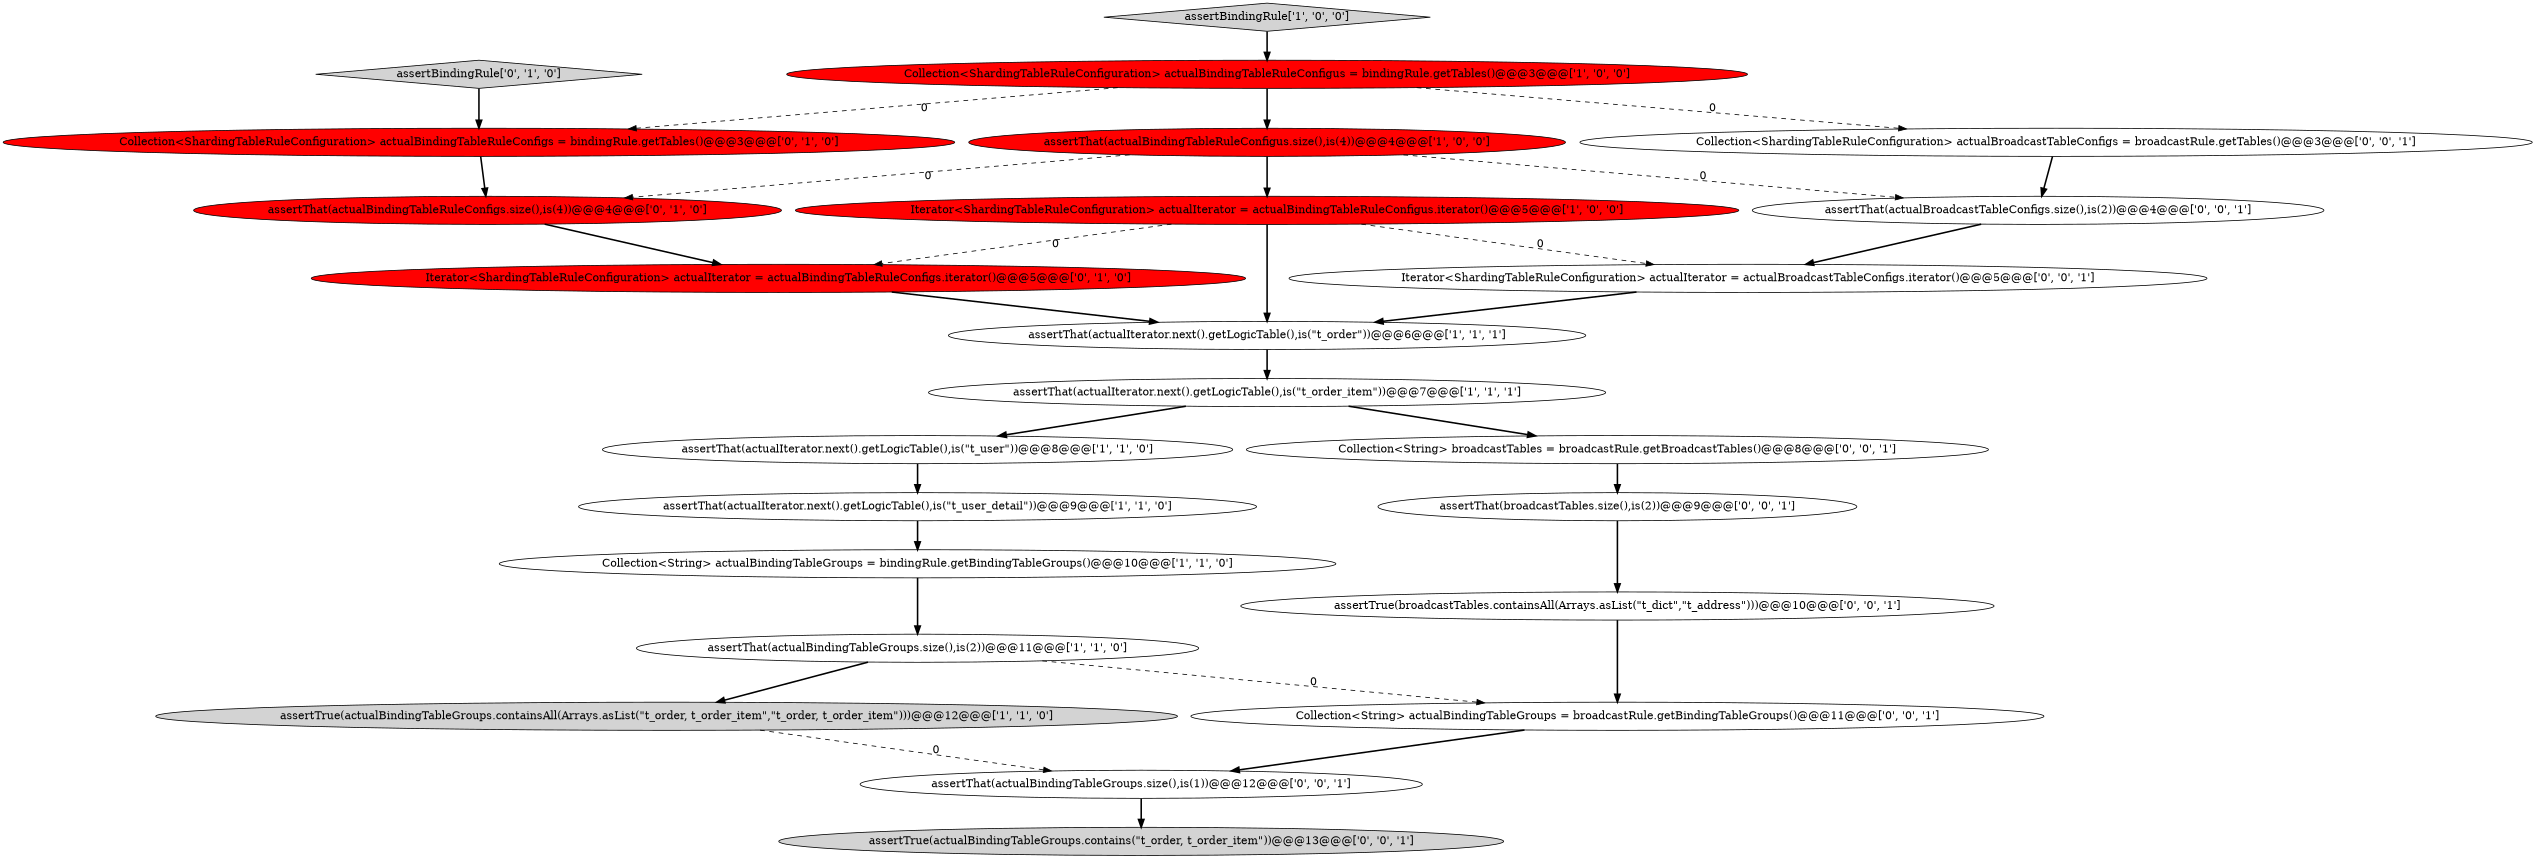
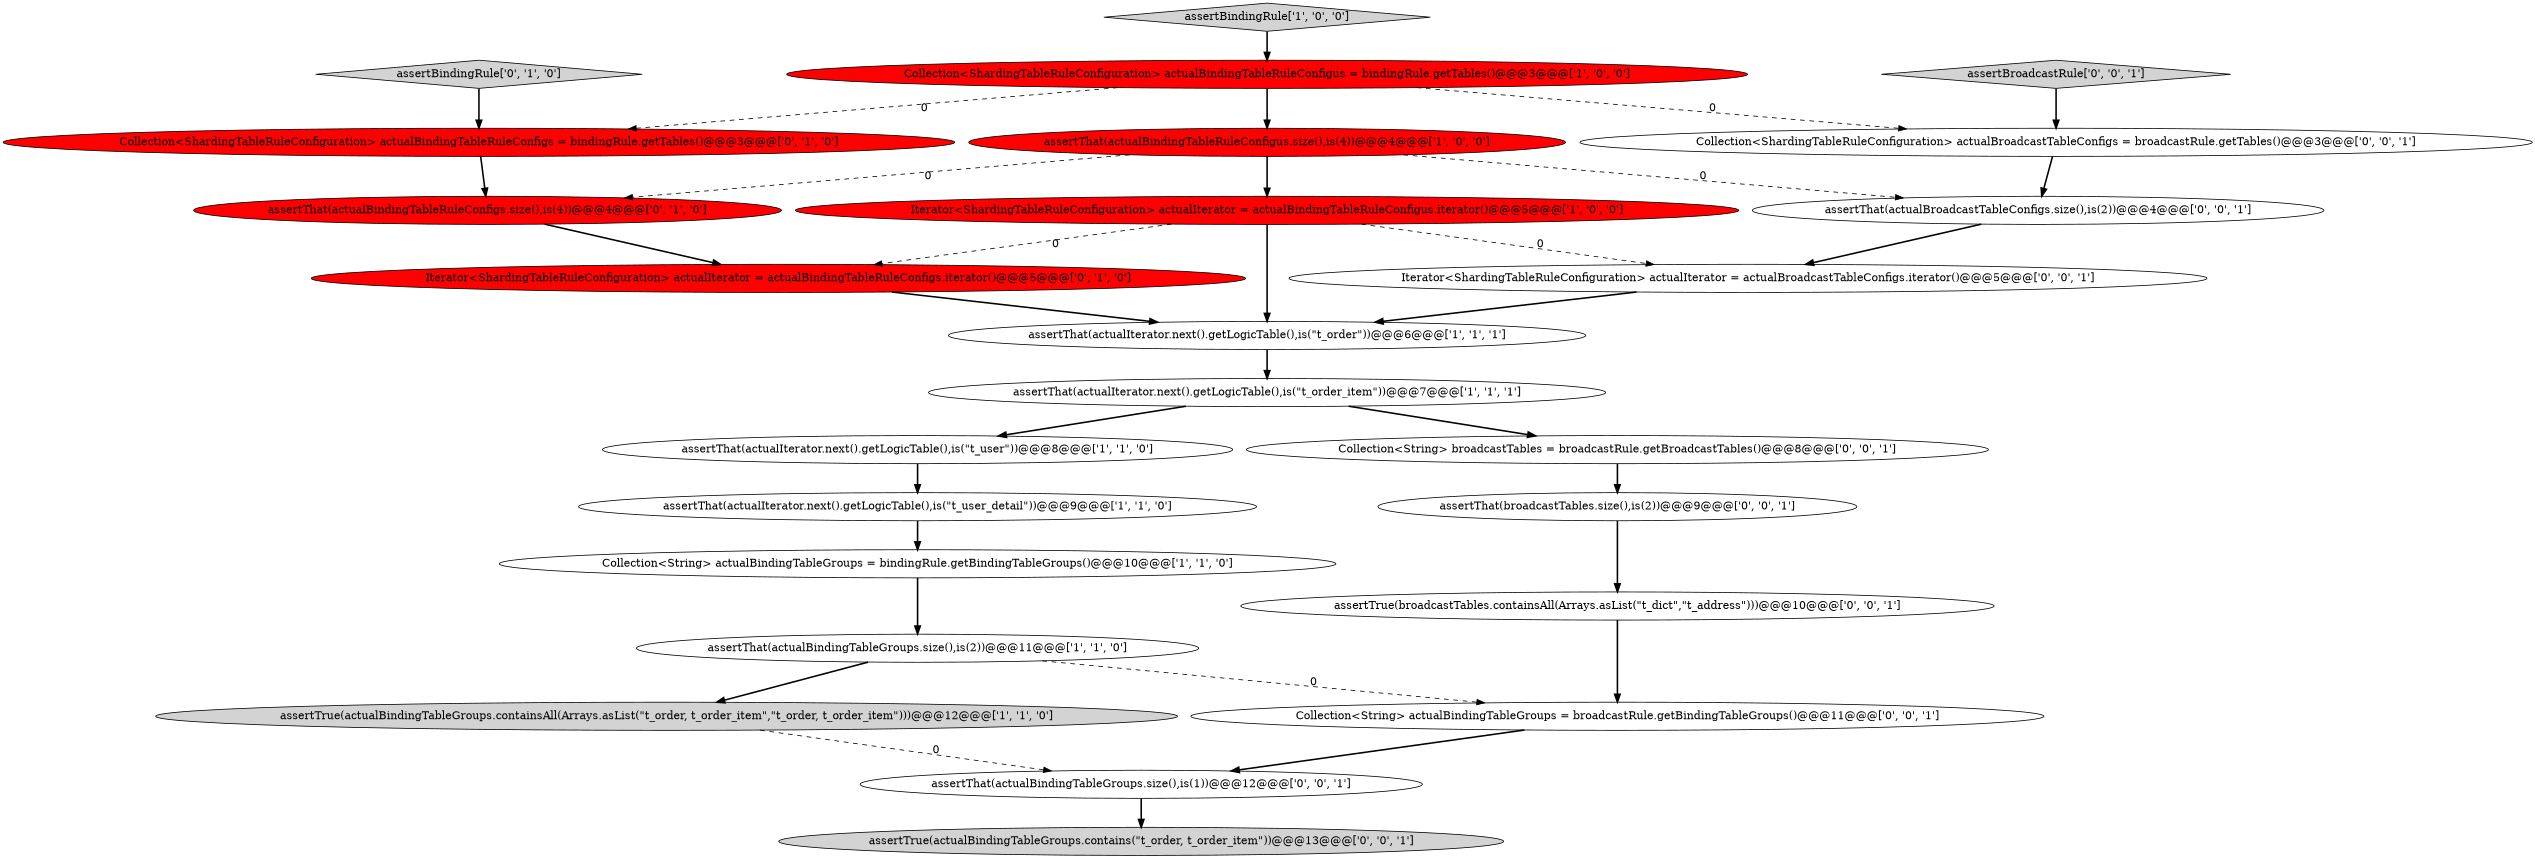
none -> (2056, 74)
